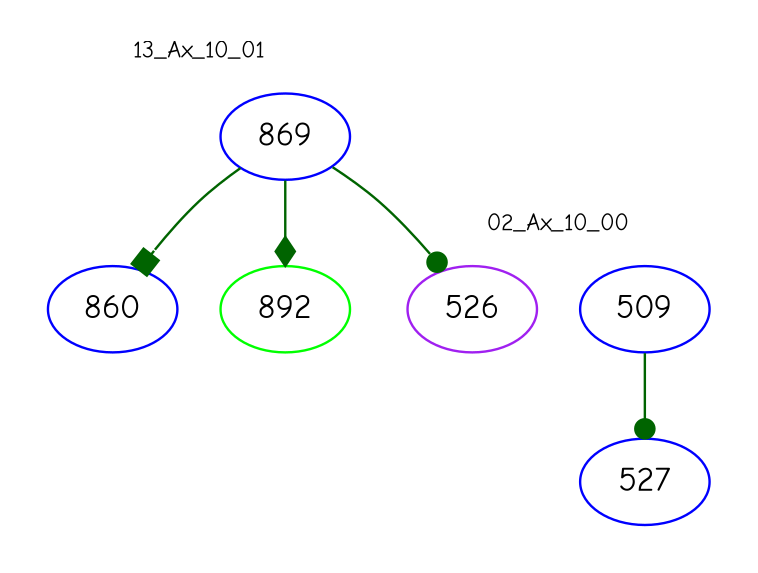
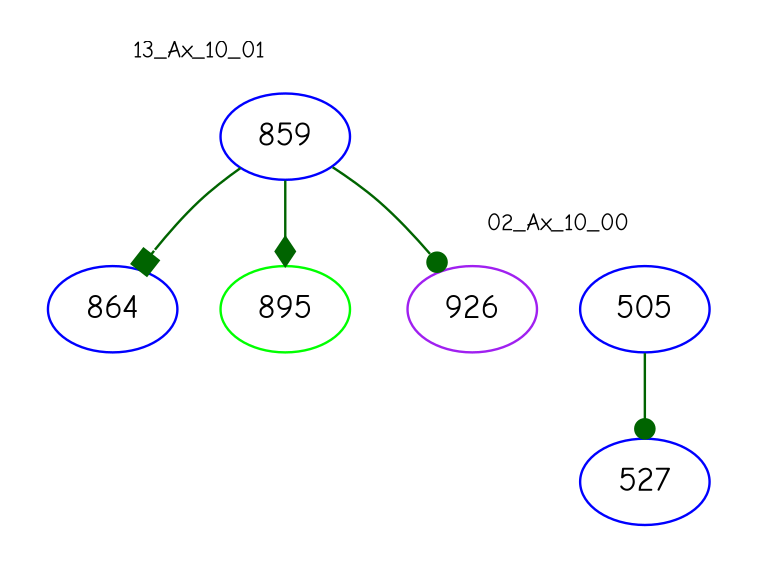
(285, 137) -> (285, 137)
(113, 309) -> (113, 309)
(285, 309) -> (285, 309)
(472, 309) -> (472, 309)
(645, 309) -> (645, 309)
